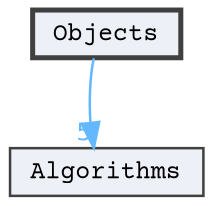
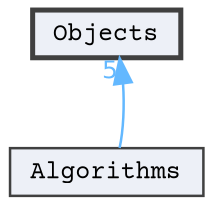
(90, 90) -> (123, 116)
